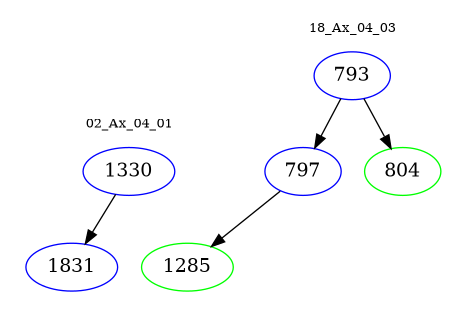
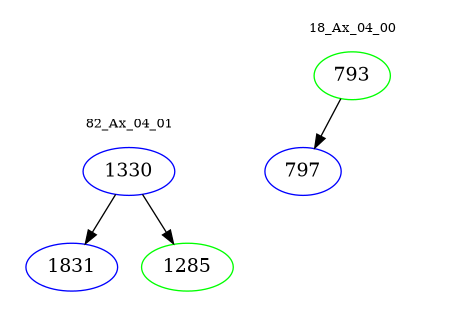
(353, 29) -> (353, 29)
(352, 76) -> (352, 76)
(130, 124) -> (130, 124)
(403, 171) -> none
(251, 215) -> (154, 213)
